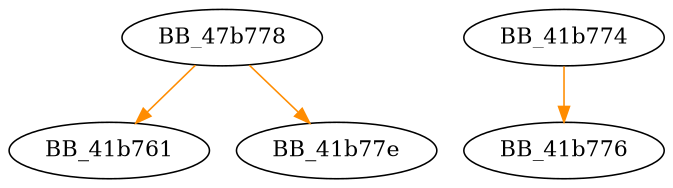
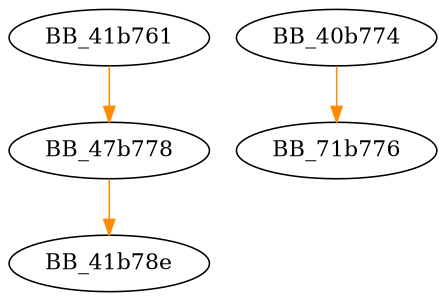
(564, 38) -> (337, 38)
(171, 89) -> (109, 86)
(337, 151) -> (109, 263)
(564, 151) -> (337, 151)
